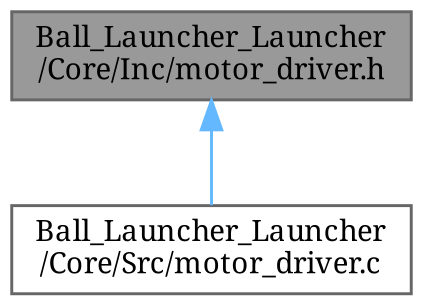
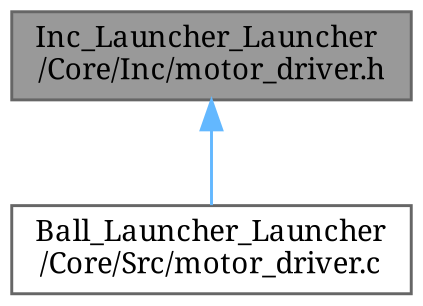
(212, 56) -> (212, 56)
